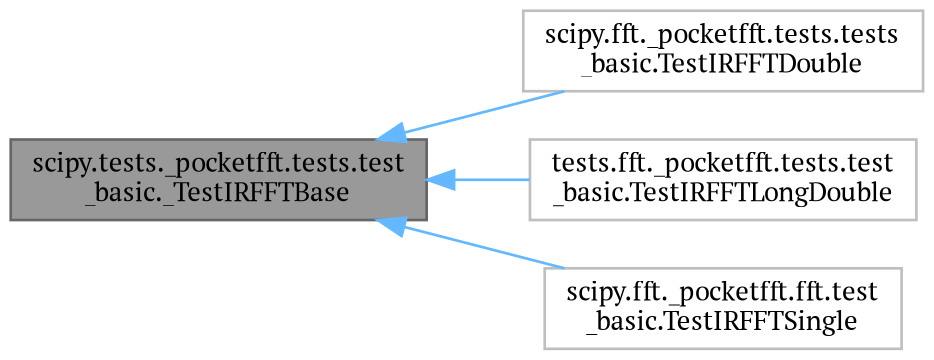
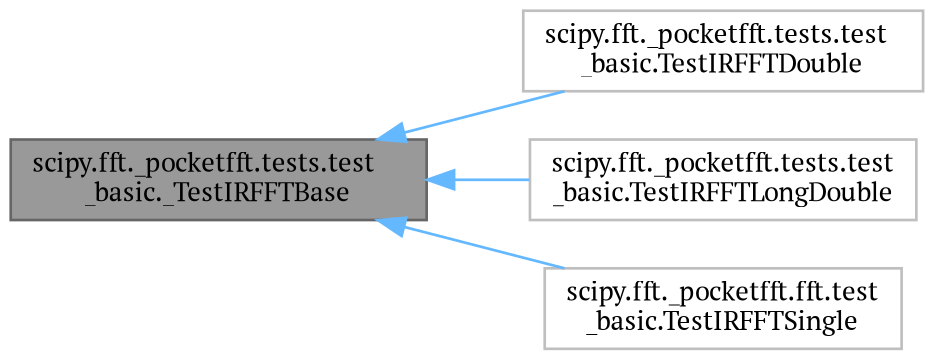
(723, 51) -> (723, 51)
(219, 180) -> (219, 180)
(723, 180) -> (723, 180)
